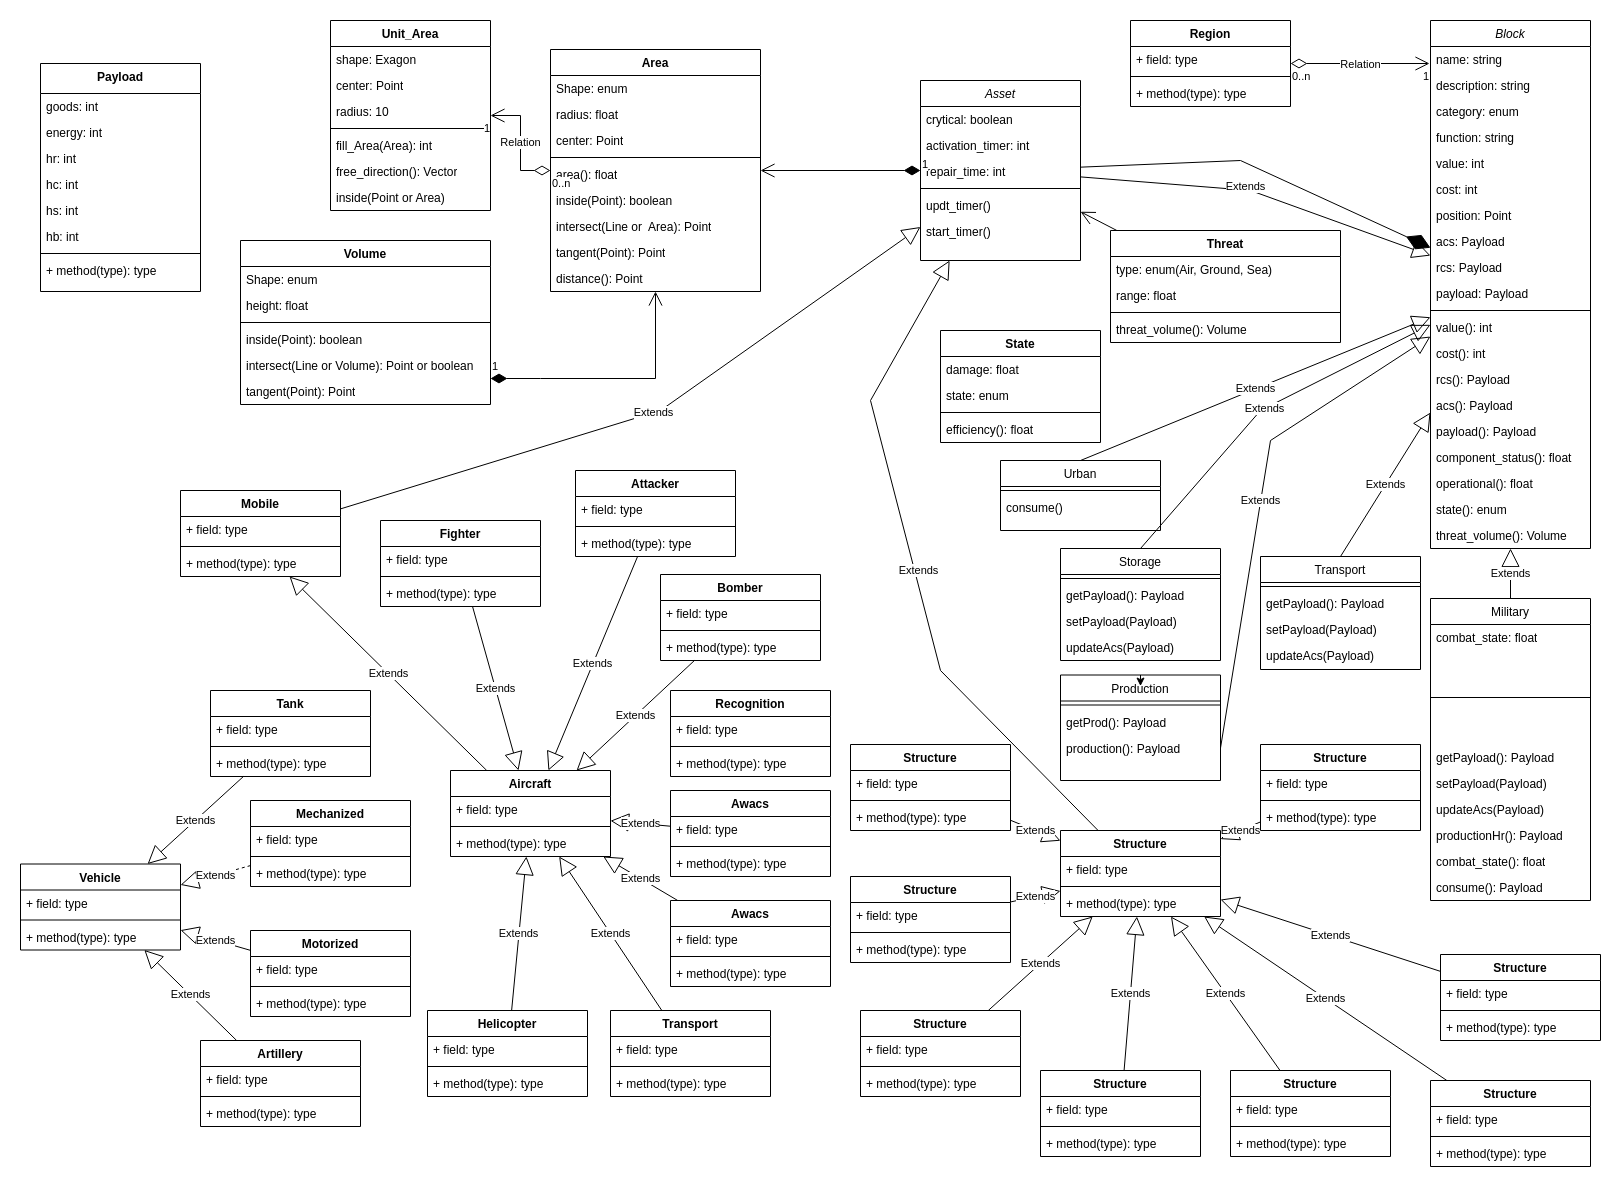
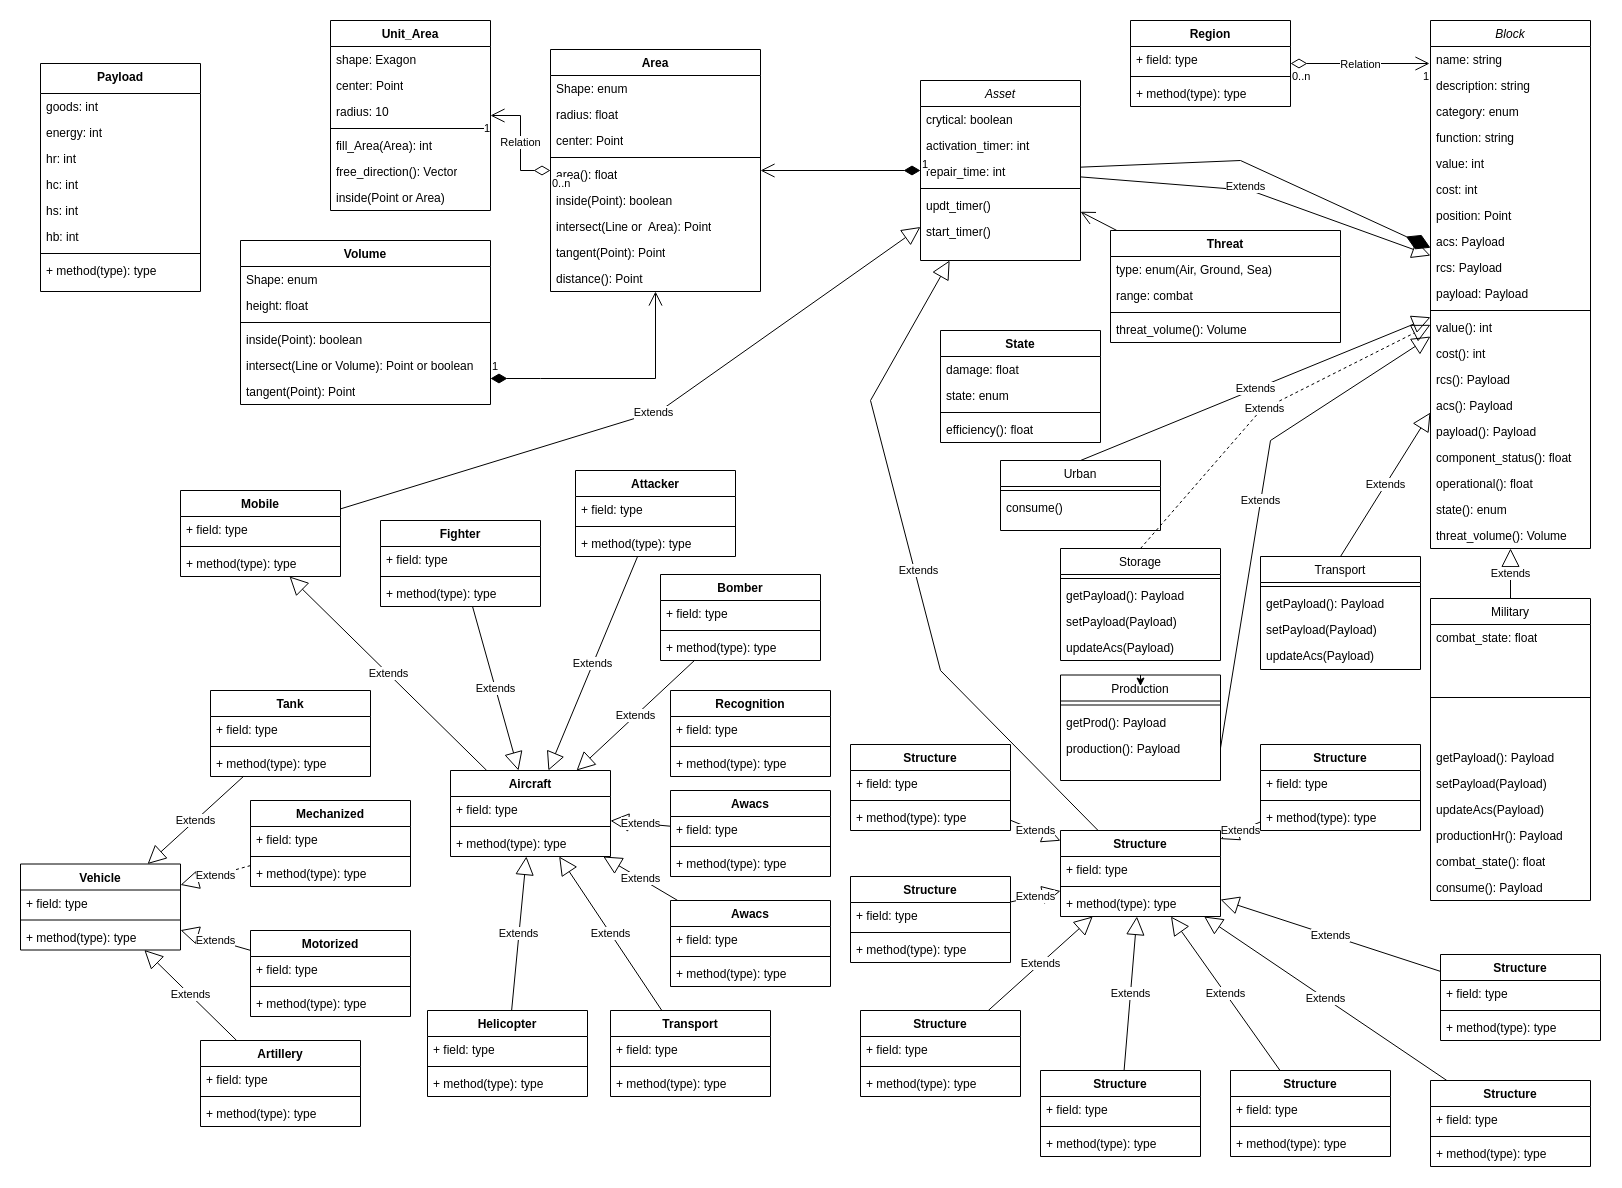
(1152, 297) -> (1157, 297)
(1199, 482) -> (1199, 482)
